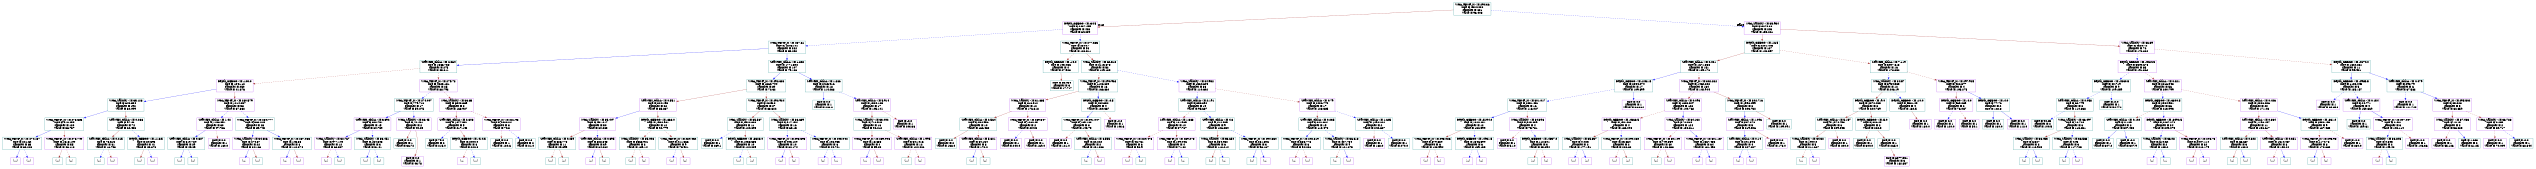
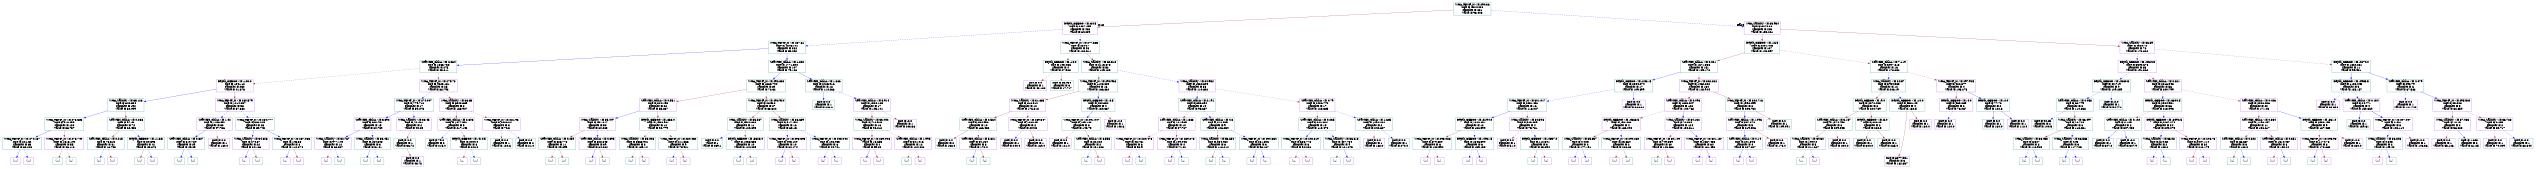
none -> (1035, 86)
(1993, 105) -> (1993, 105)
(1969, 124) -> none
(418, 142) -> (408, 151)
(712, 143) -> (712, 143)
(872, 143) -> (872, 143)
(1892, 151) -> (1904, 133)
